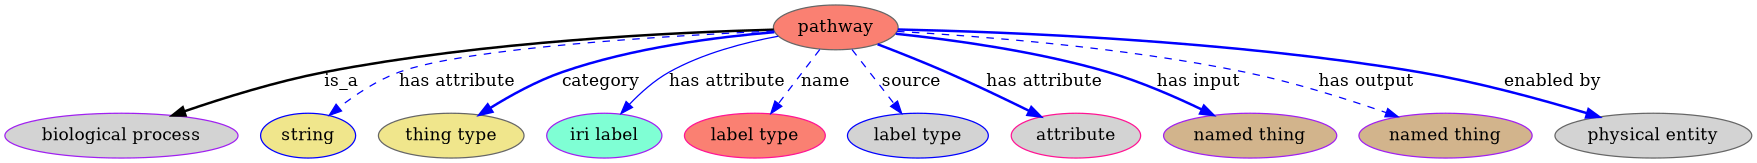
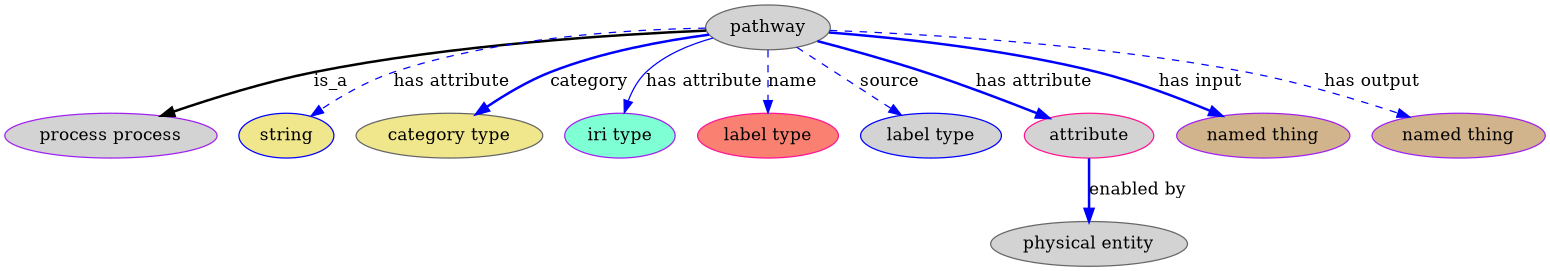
(836, 27) -> (768, 27)
(1246, 50) -> (1089, 184)
(121, 136) -> (111, 136)
(451, 136) -> (449, 136)
(604, 136) -> (620, 136)
